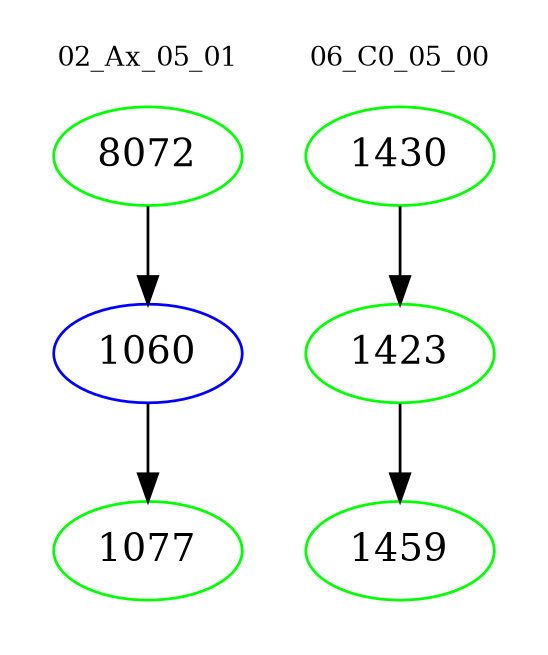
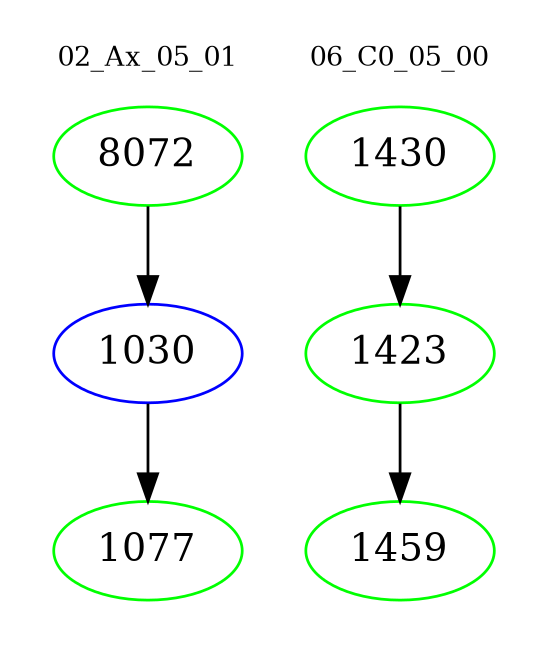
(148, 353) -> (148, 353)
